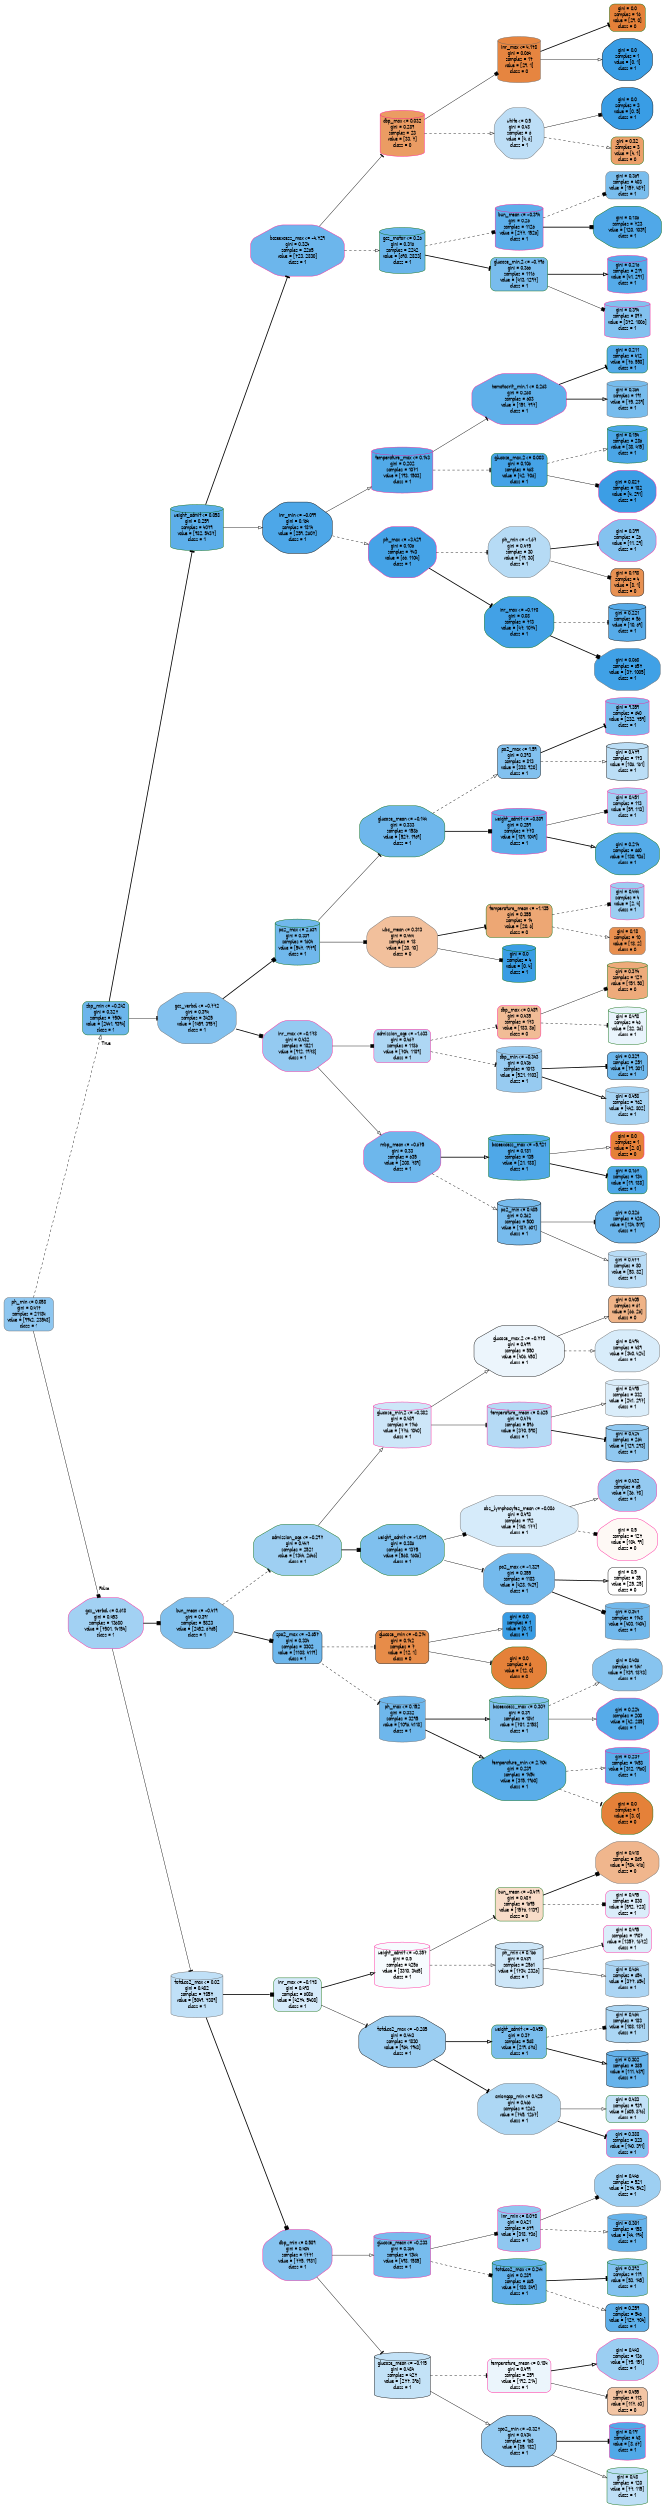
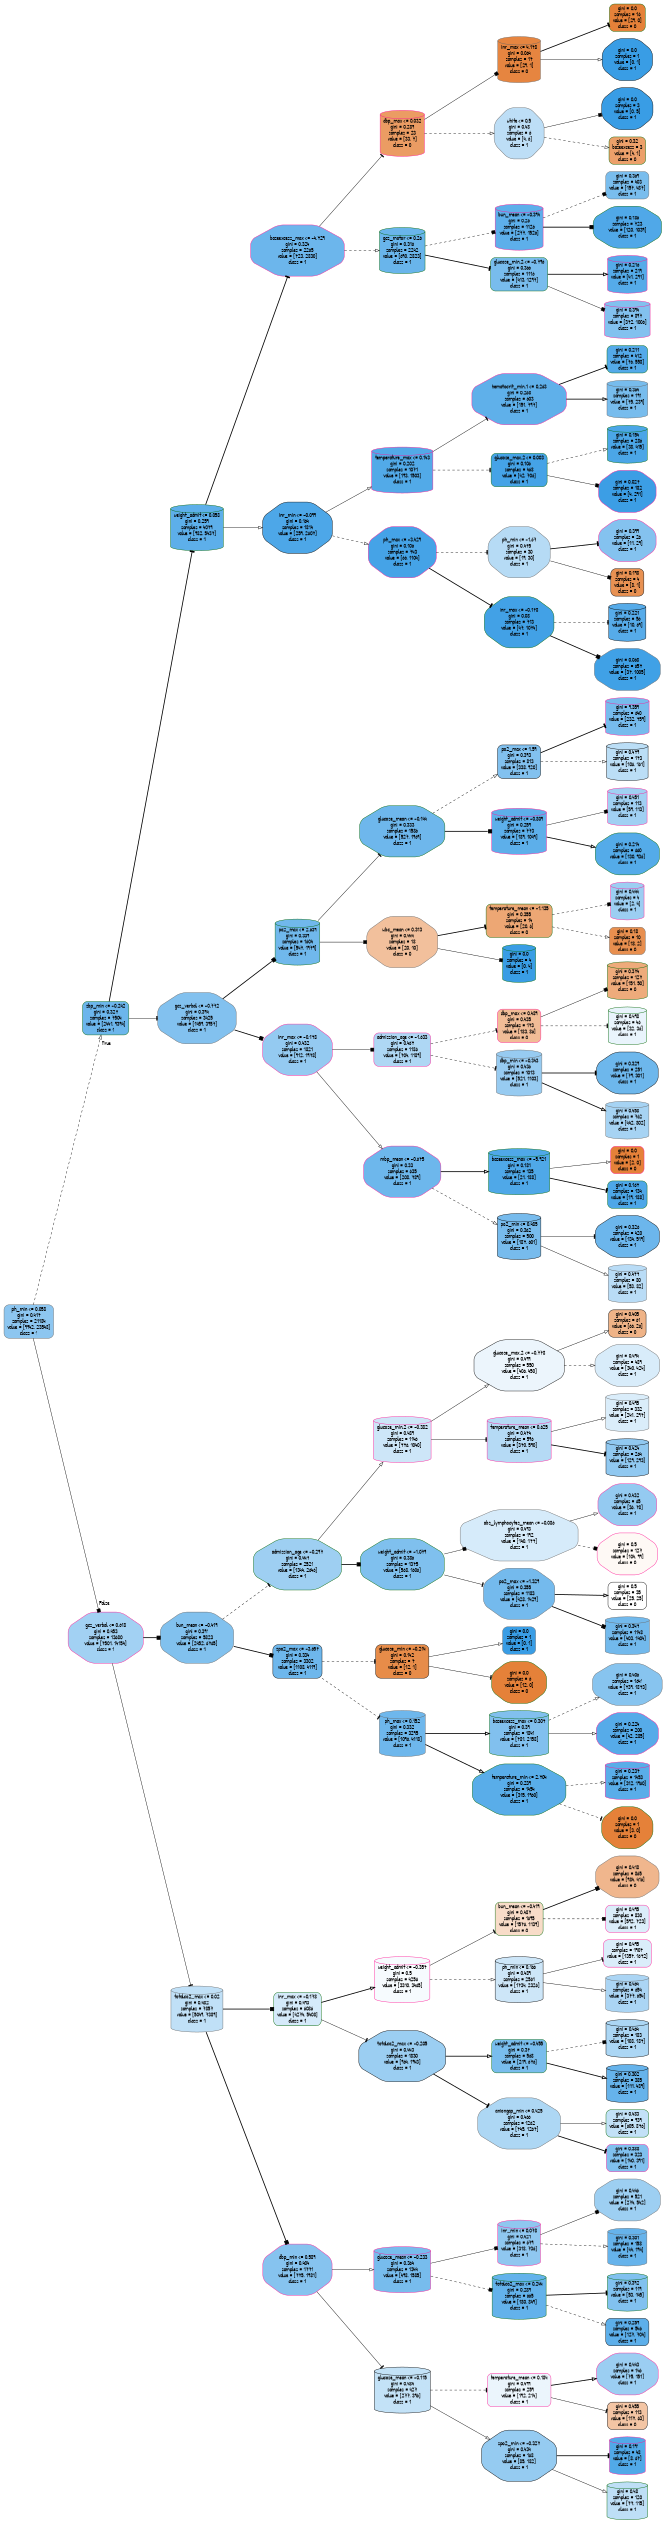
(627, 151) -> (627, 151)
(627, 1066) -> (627, 1073)
(627, 2359) -> (627, 2374)
